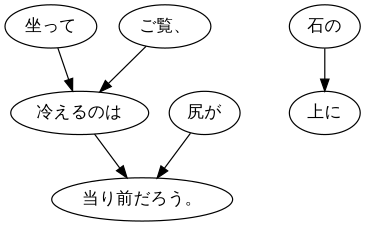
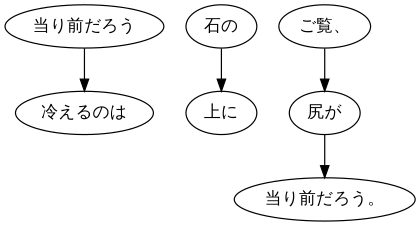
(51, 26) -> (84, 26)
(127, 65) -> (325, 64)
(107, 151) -> none
